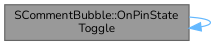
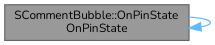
(97, 23) -> (97, 23)
